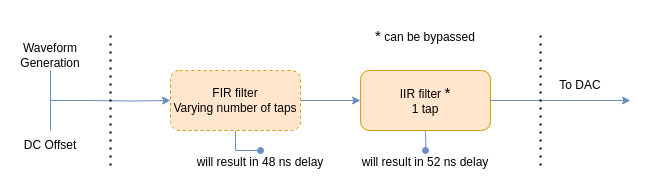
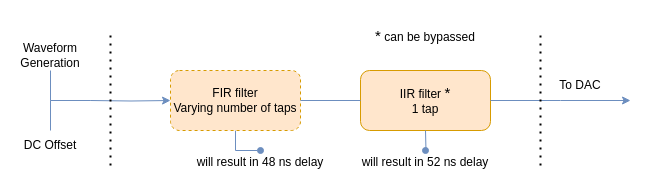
(352, 101) -> (356, 101)
